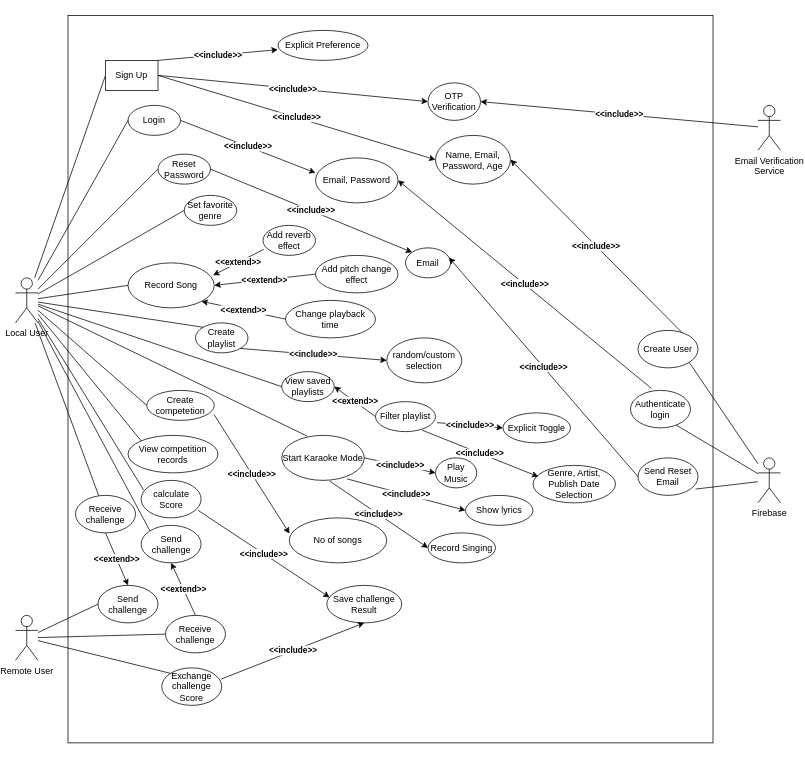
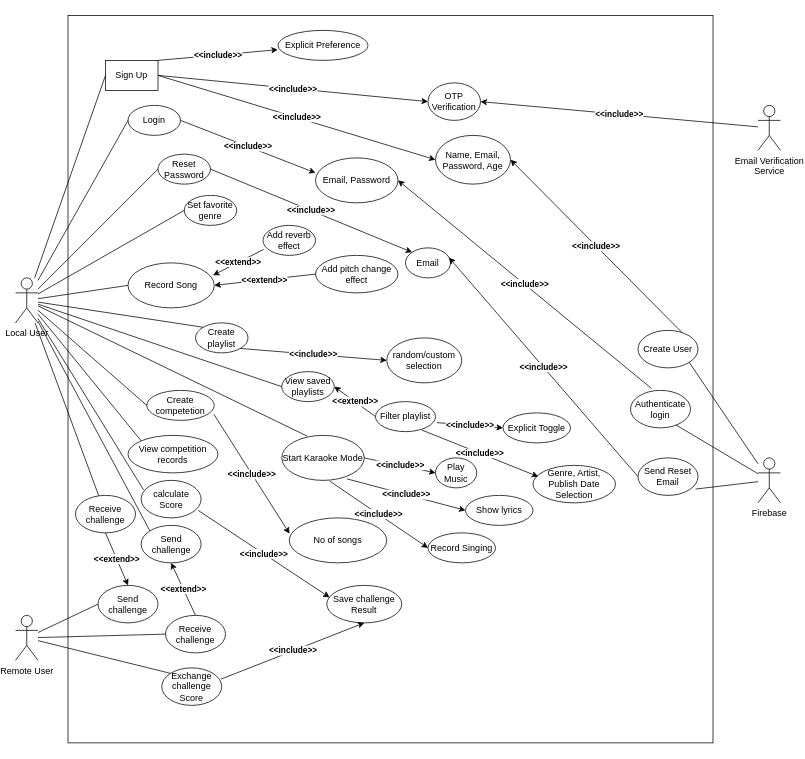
(246, 311) -> none
(330, 319) -> none
